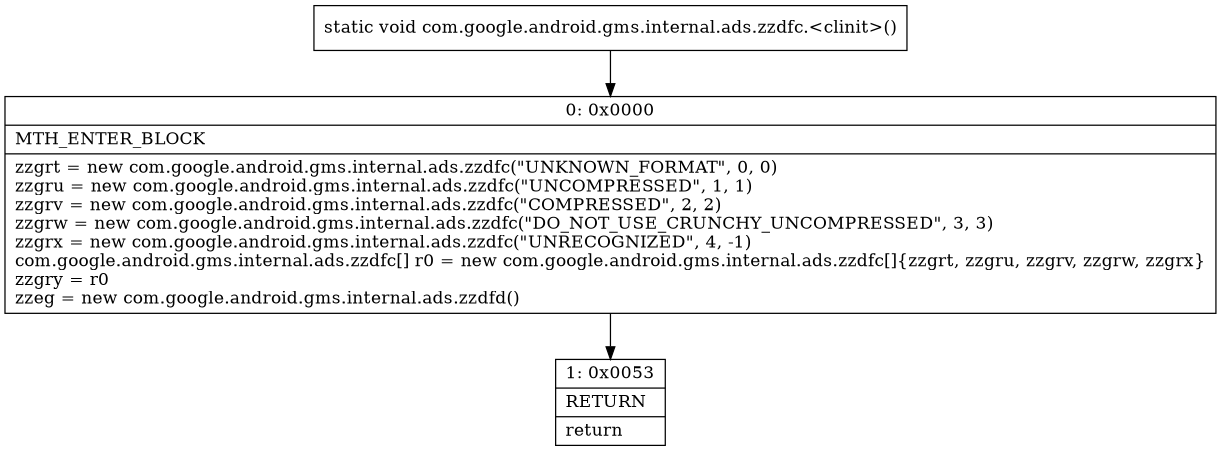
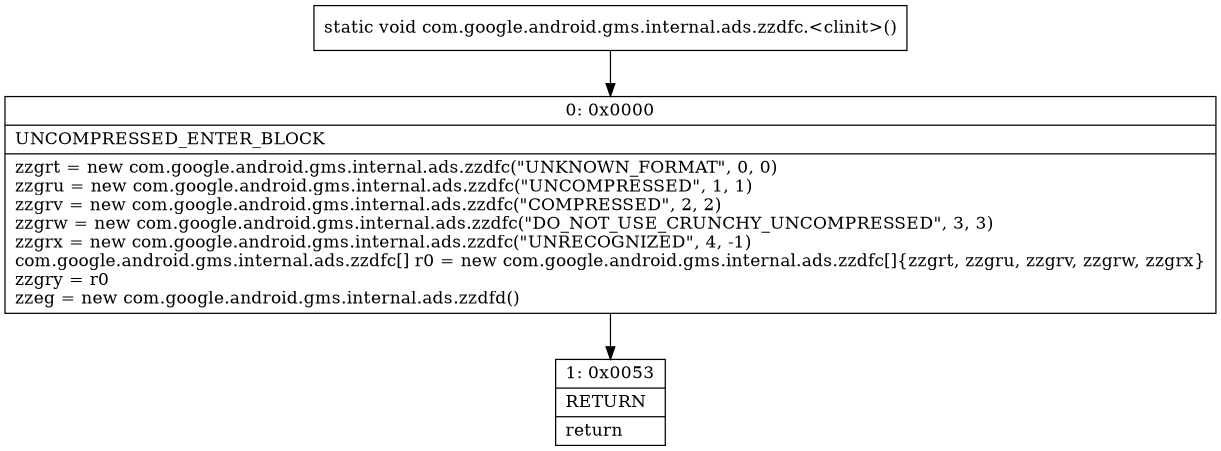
(111, 139) -> (171, 139)
